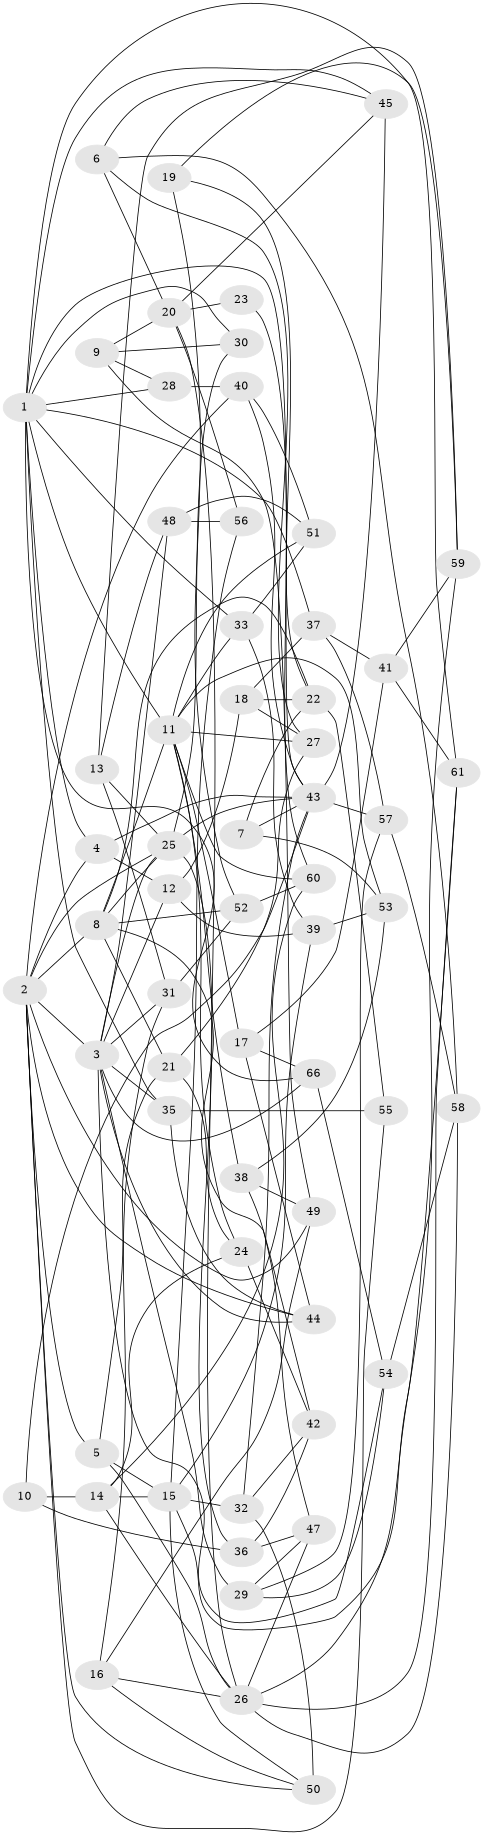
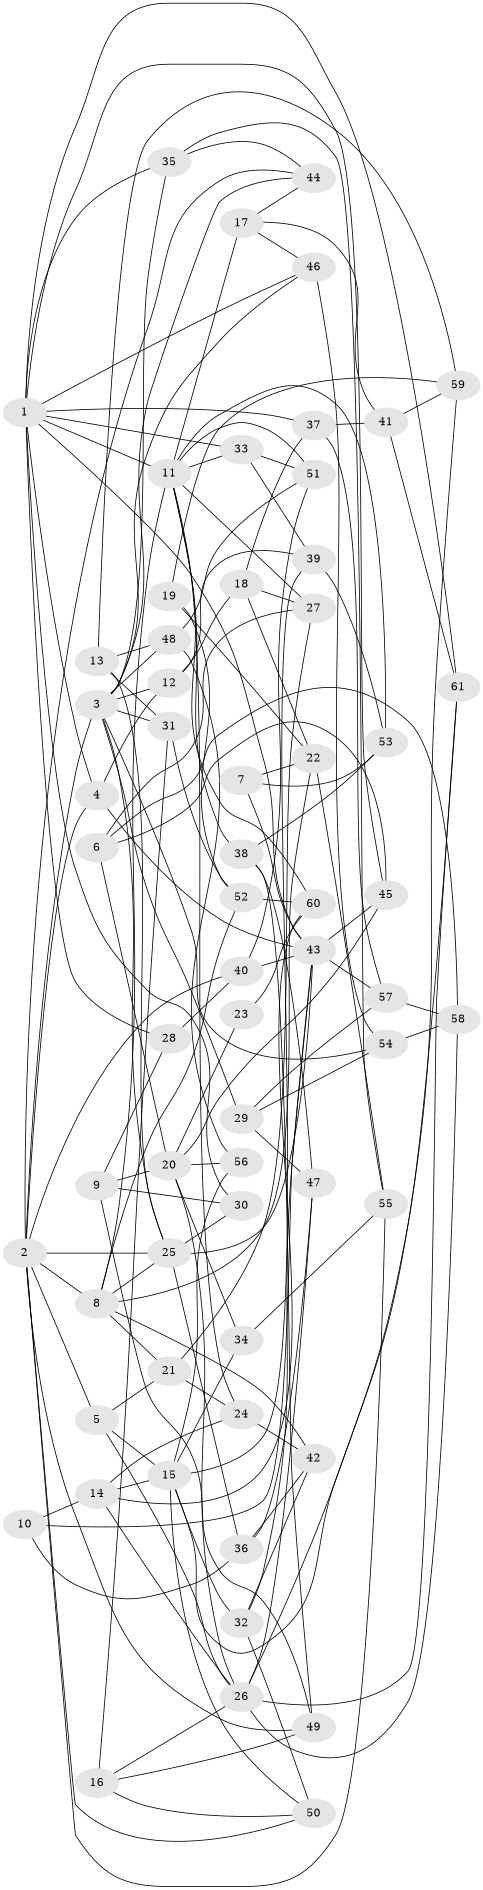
(314, 1074) -> (314, 267)
none -> (242, 1341)
